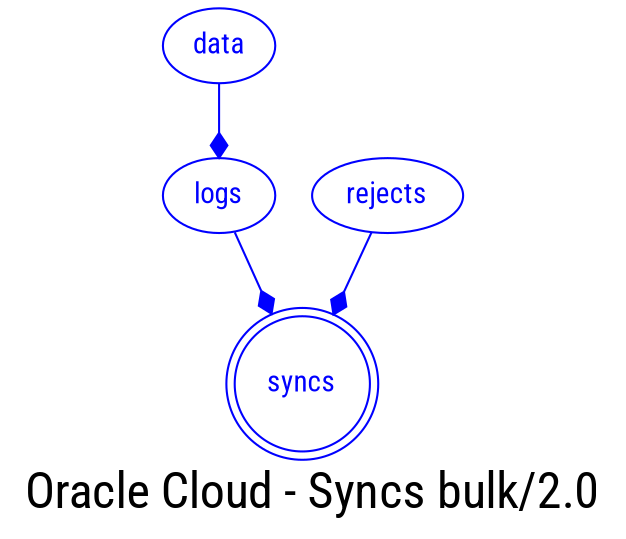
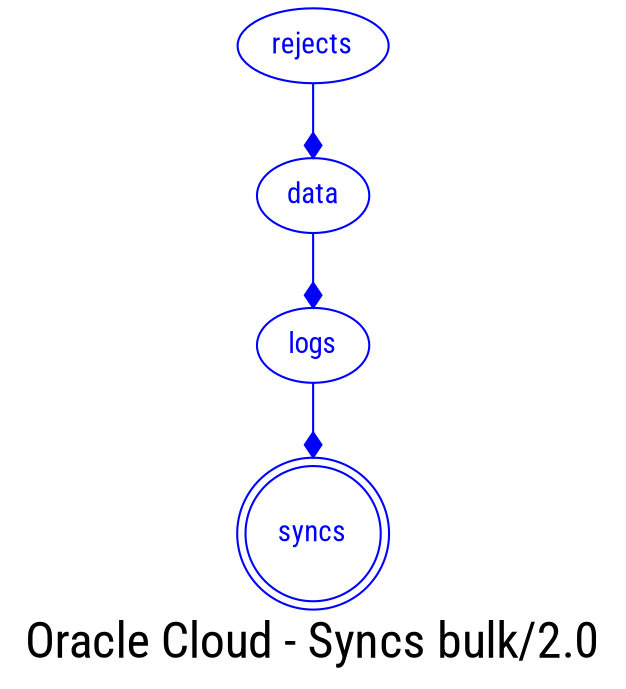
(358, 262) -> (313, 108)
